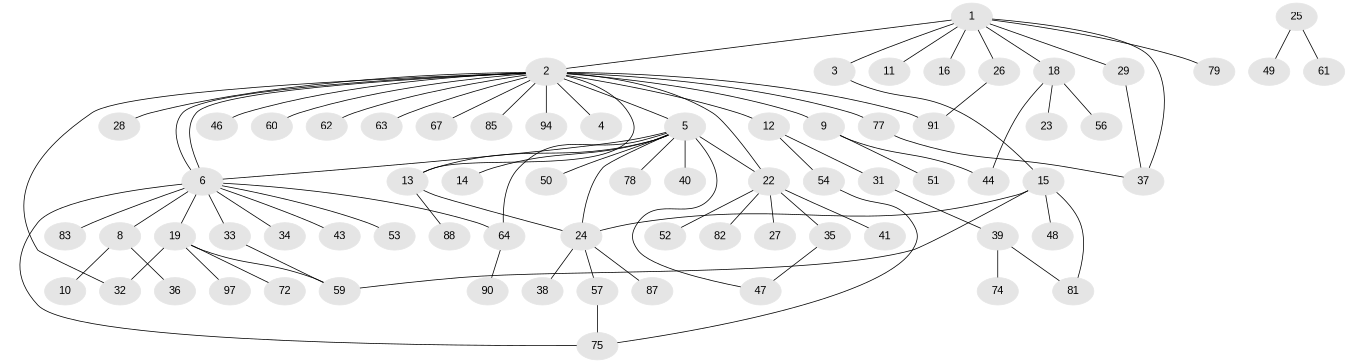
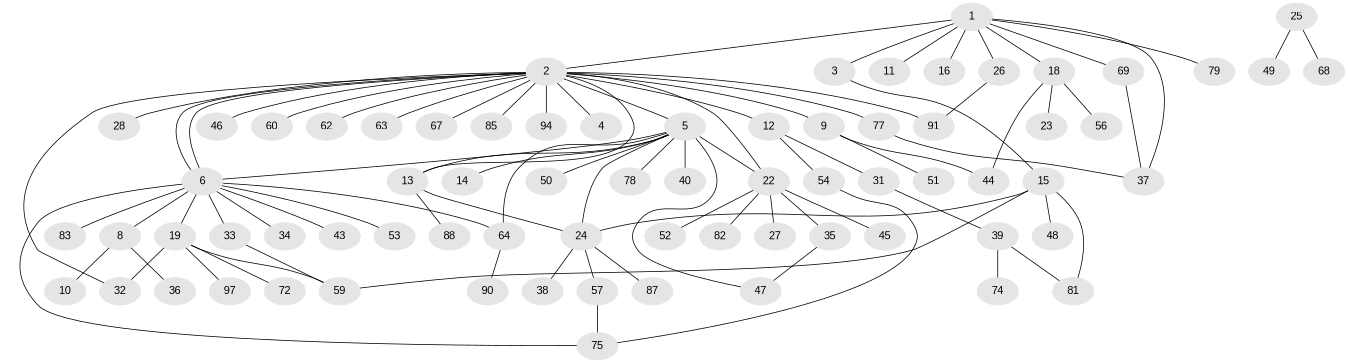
(1124, 72) -> (1124, 72)
(1324, 72) -> (1324, 72)
(885, 236) -> (885, 236)
